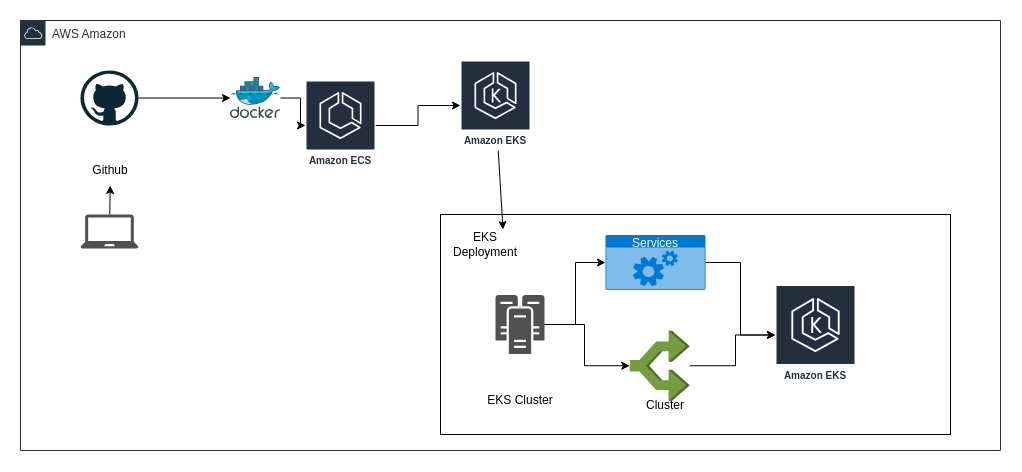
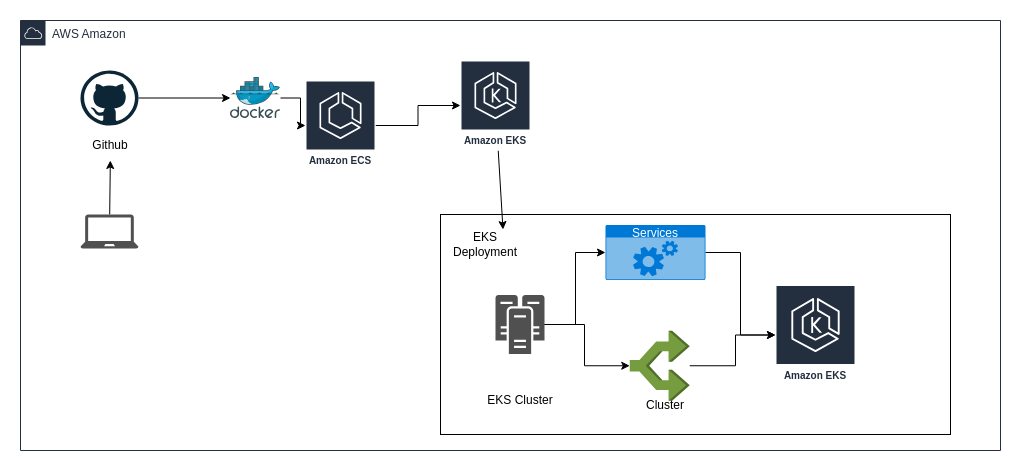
(111, 171) -> (111, 146)
(656, 263) -> (656, 253)
